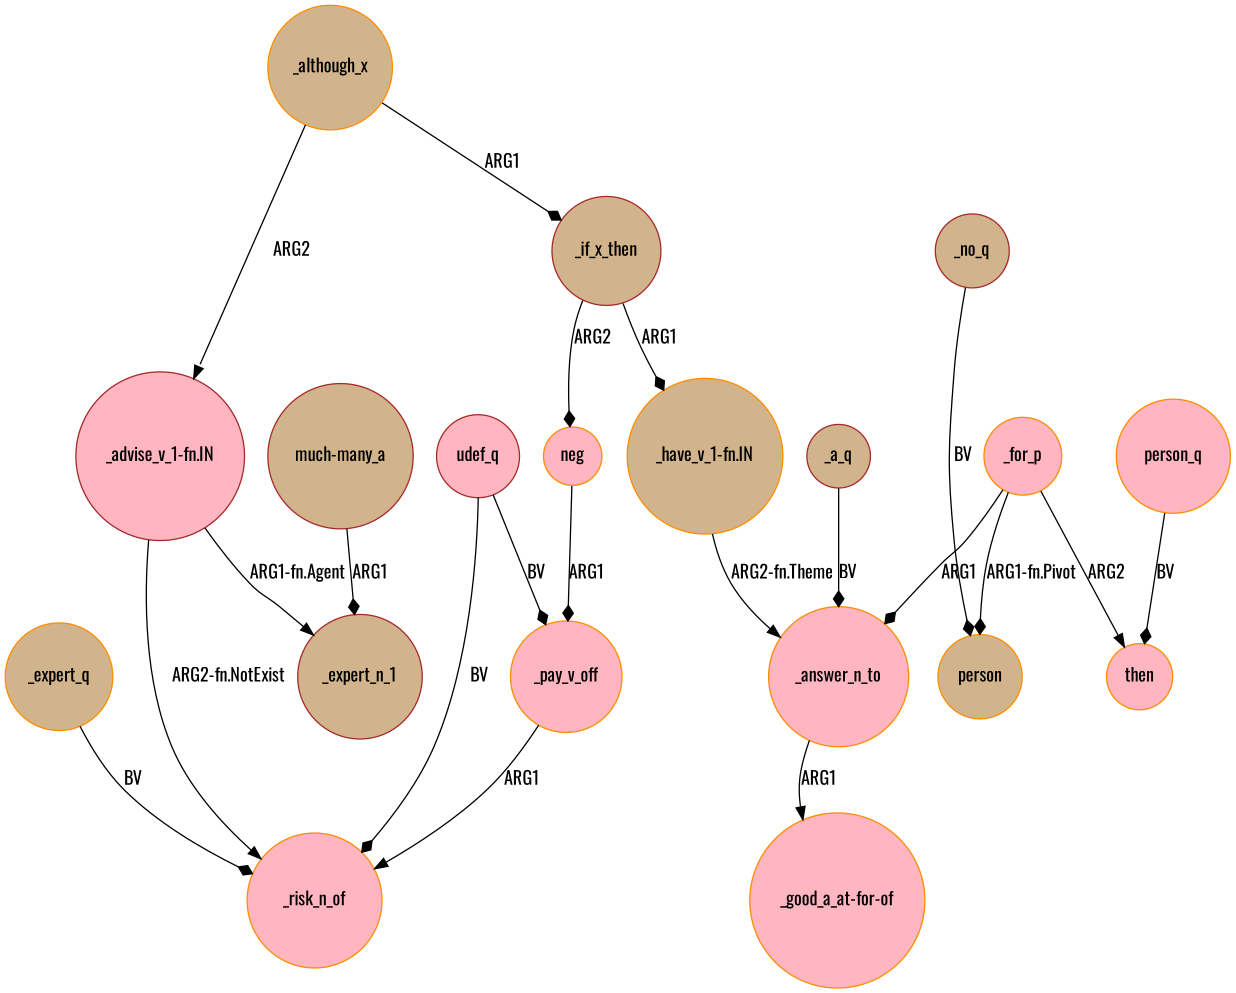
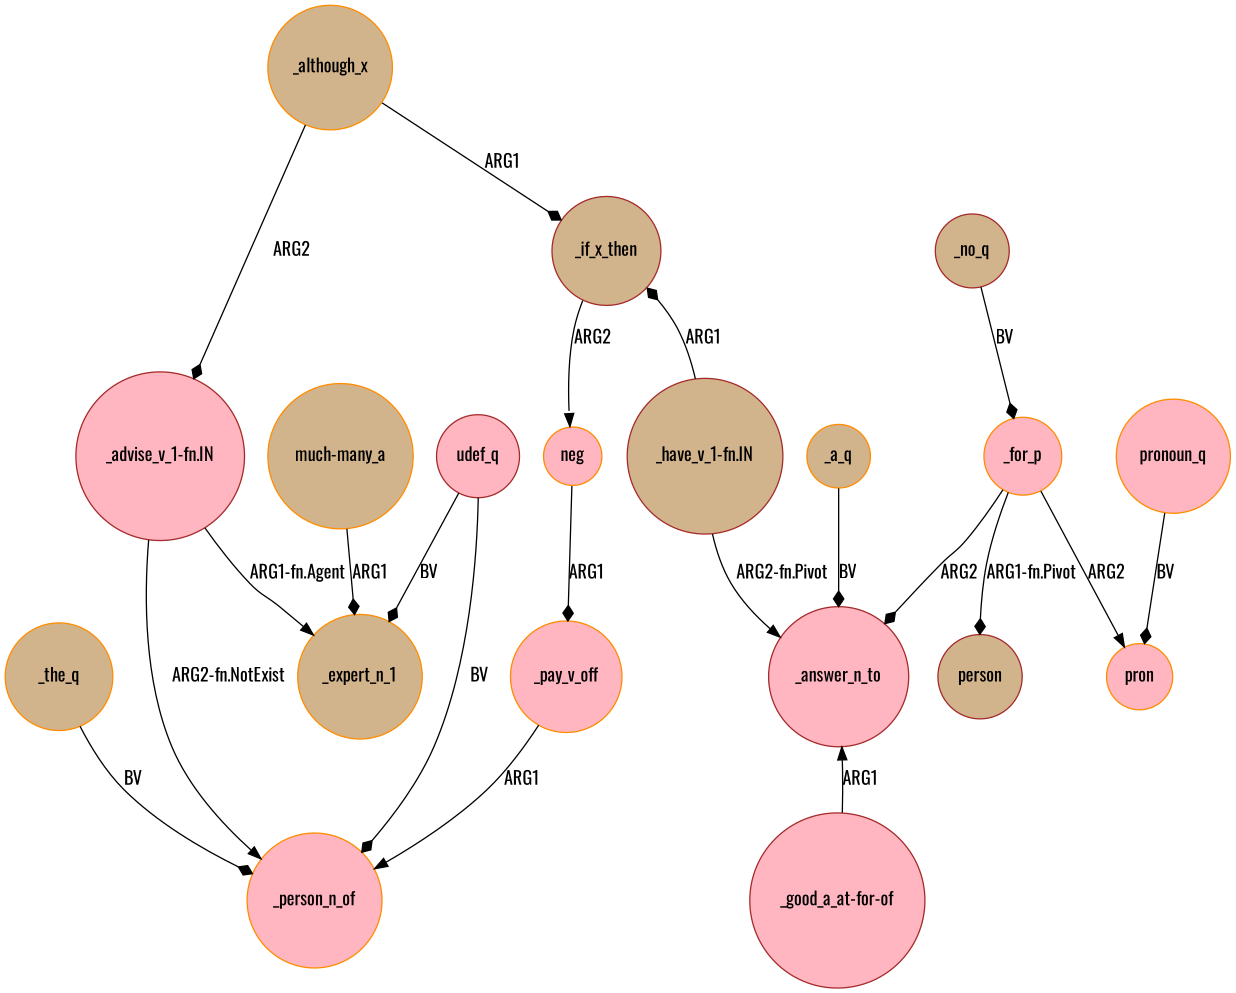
(253, 245) -> (253, 245)
(638, 341) -> (682, 337)
(570, 355) -> (570, 355)
(949, 454) -> (995, 345)
(341, 456) -> (341, 456)
(705, 456) -> (705, 456)
(839, 456) -> (839, 456)
(1173, 456) -> (1173, 456)
(516, 553) -> (428, 550)
(782, 574) -> (782, 574)
(959, 574) -> (959, 574)
(59, 677) -> (59, 677)
(360, 677) -> (360, 677)
(839, 677) -> (839, 677)
(980, 677) -> (980, 677)
(1140, 677) -> (1140, 677)
(801, 773) -> (843, 786)
(315, 900) -> (315, 900)
(837, 900) -> (837, 900)
